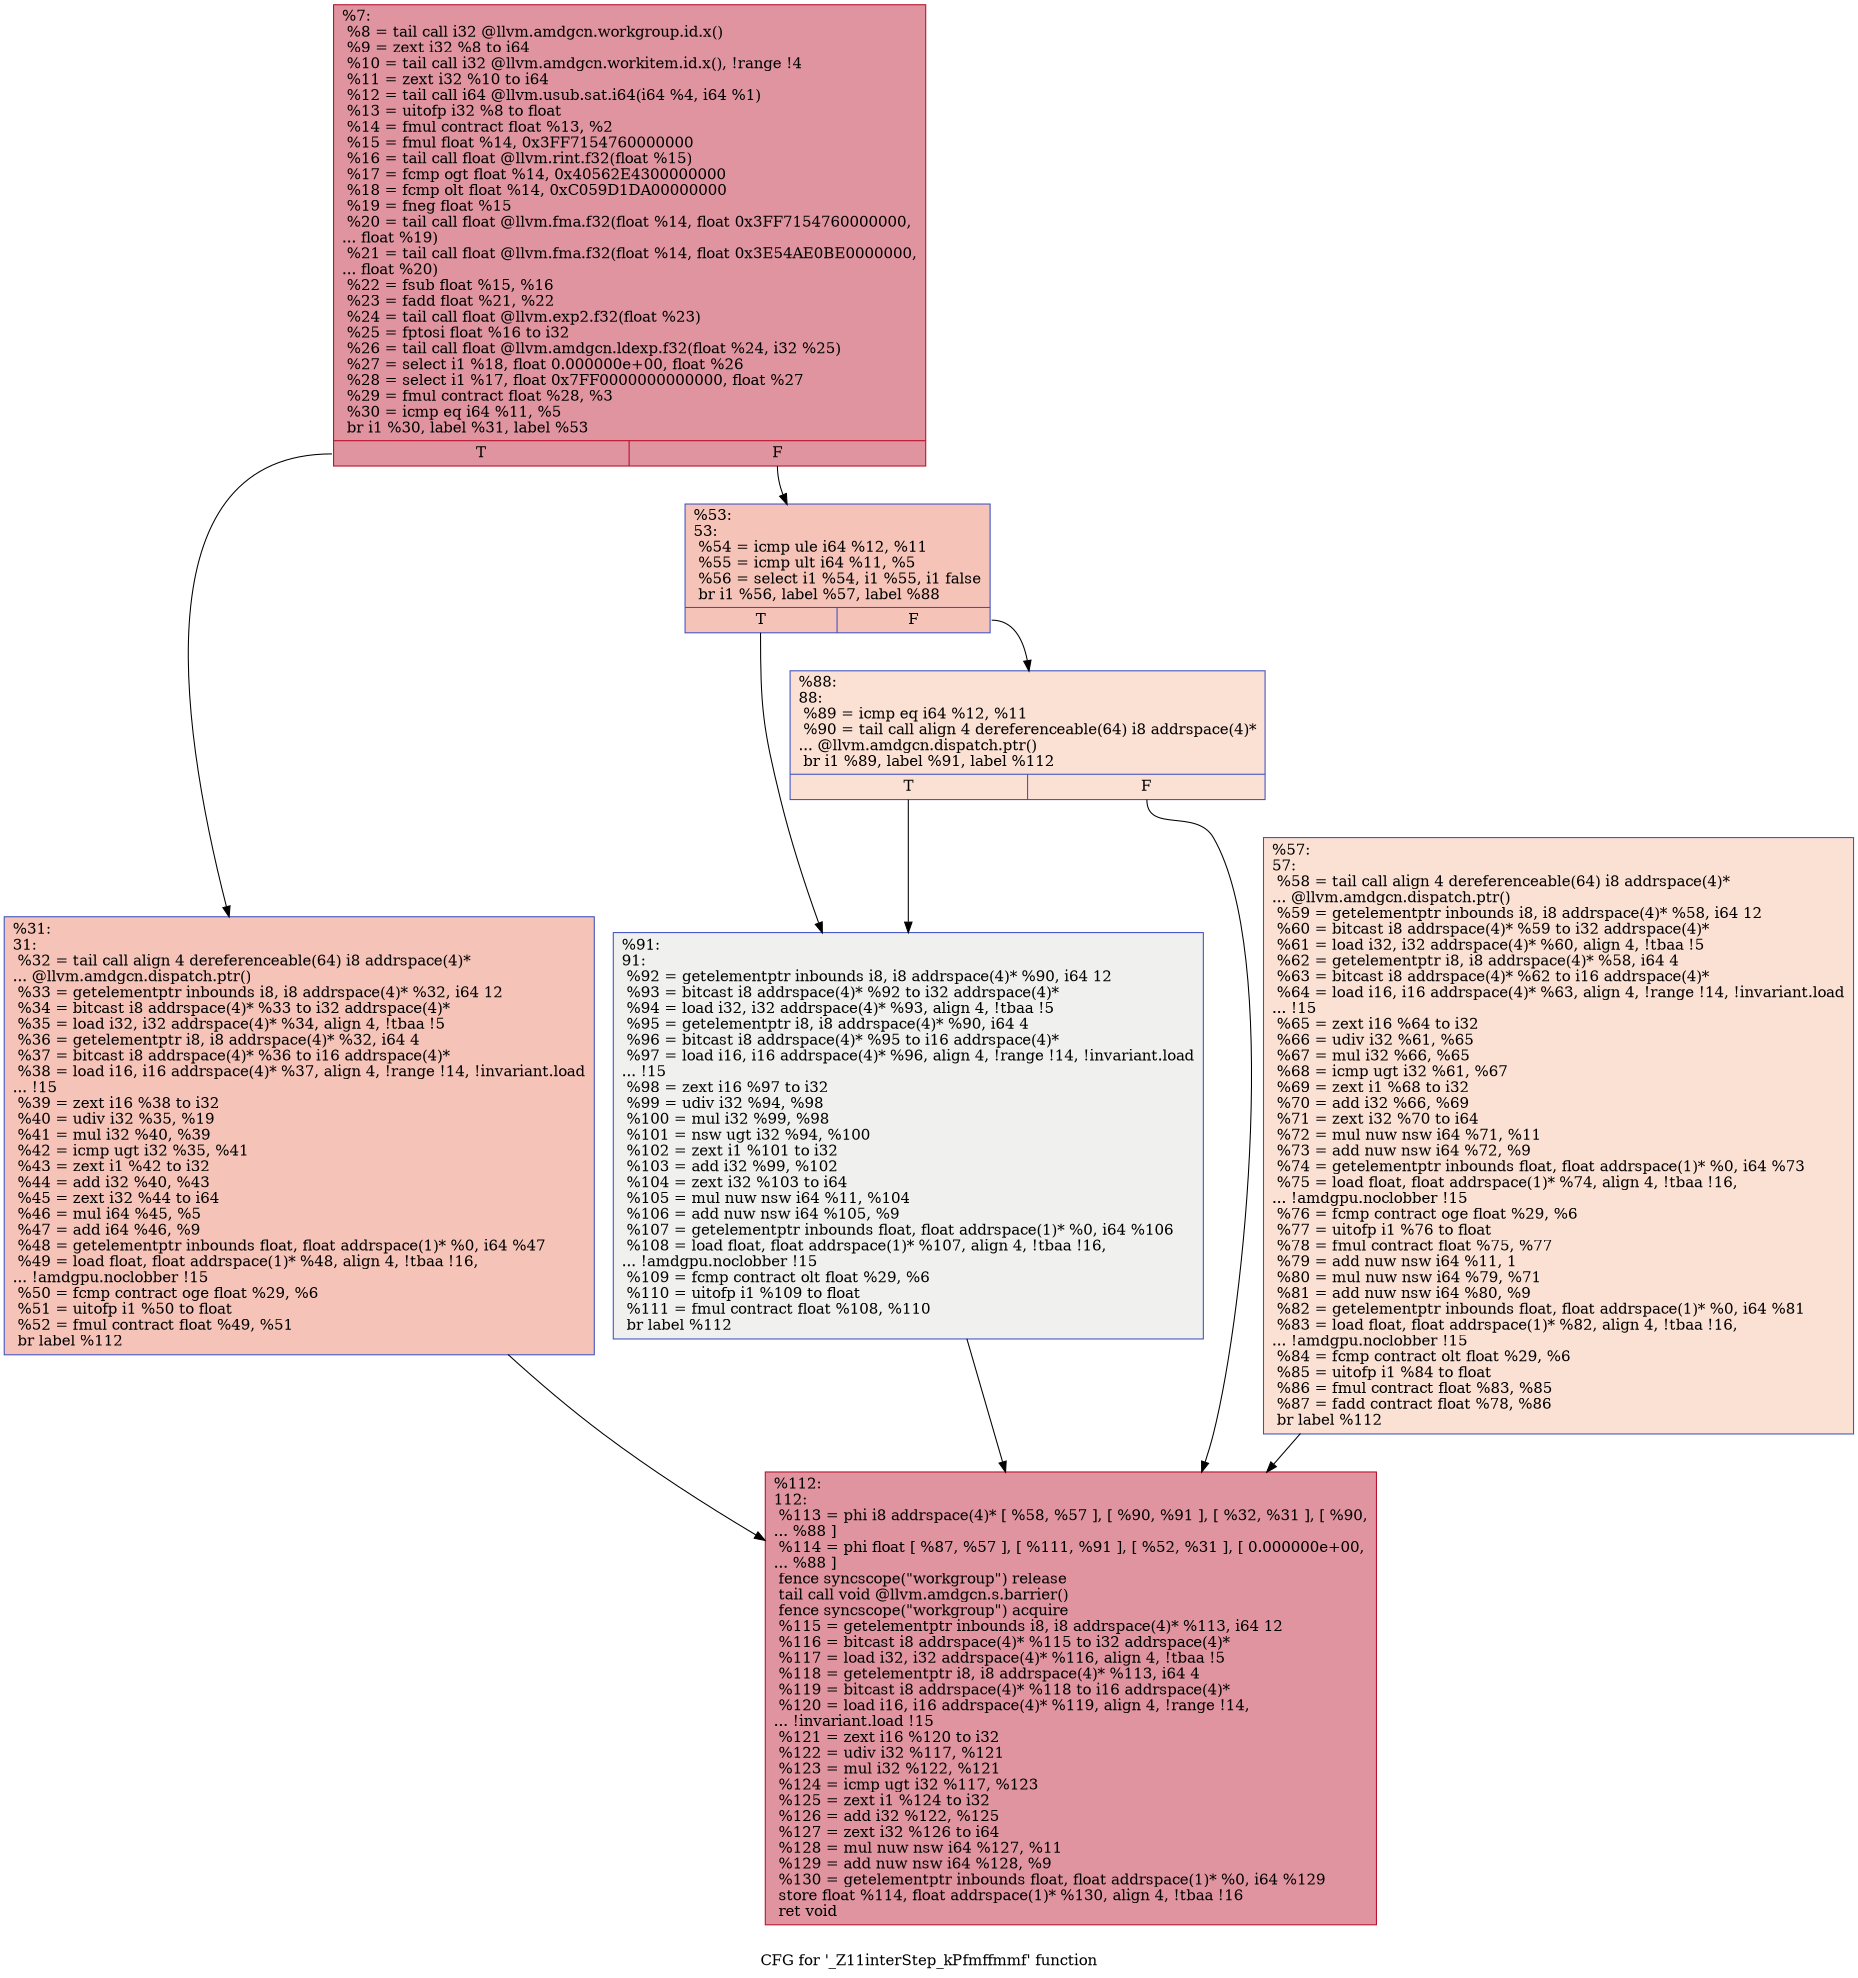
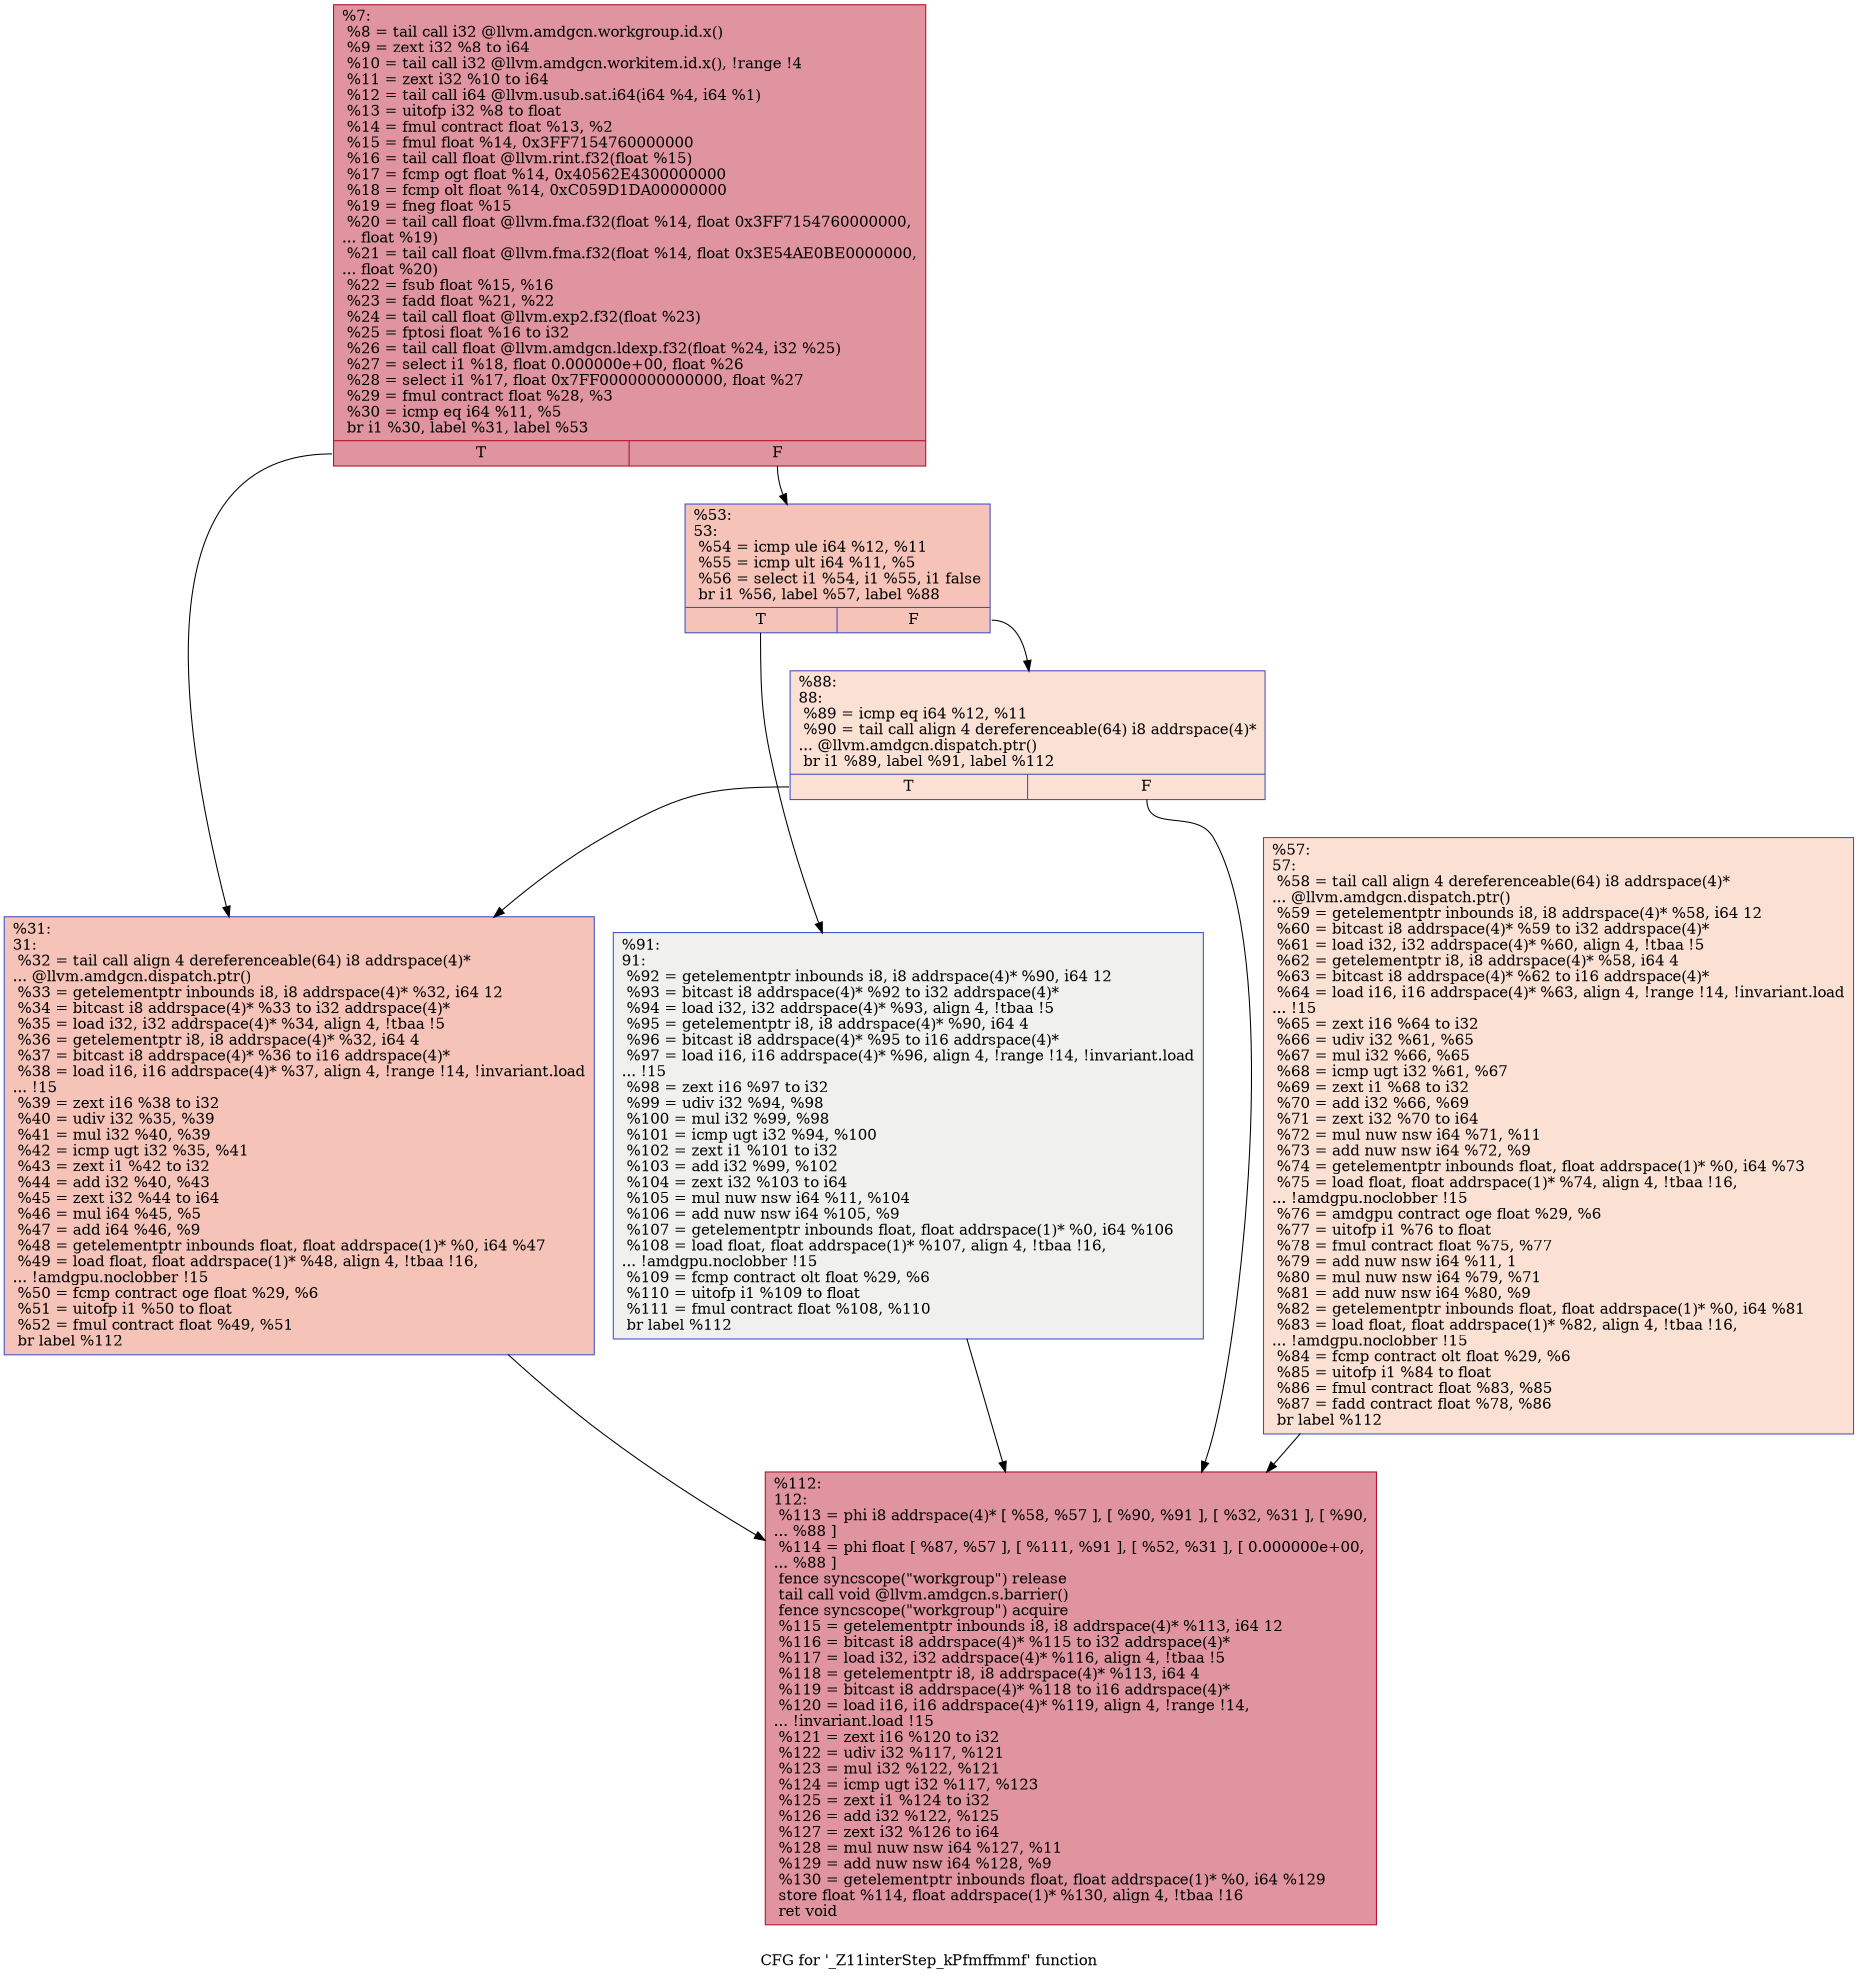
(908, 861) -> (634, 820)
(114, 1119) -> (114, 1119)
(746, 1135) -> (749, 1135)
(1425, 1214) -> (1437, 1214)
